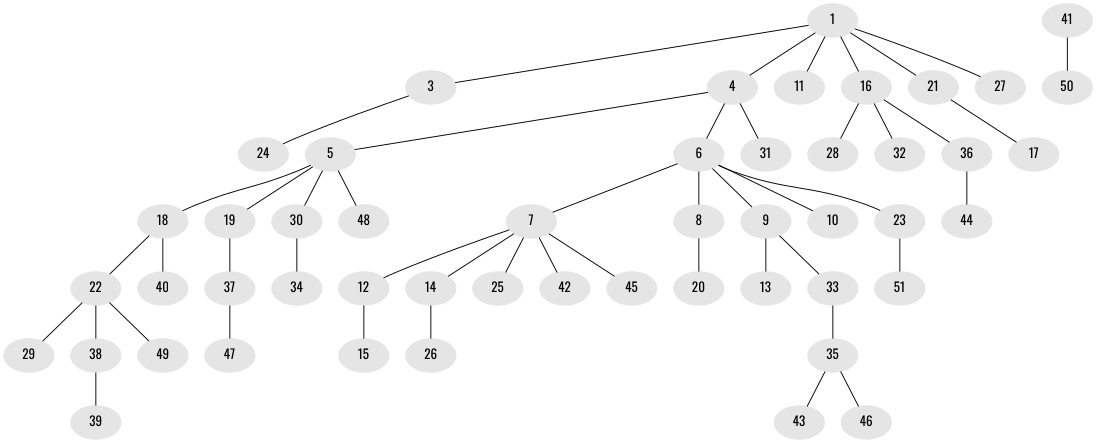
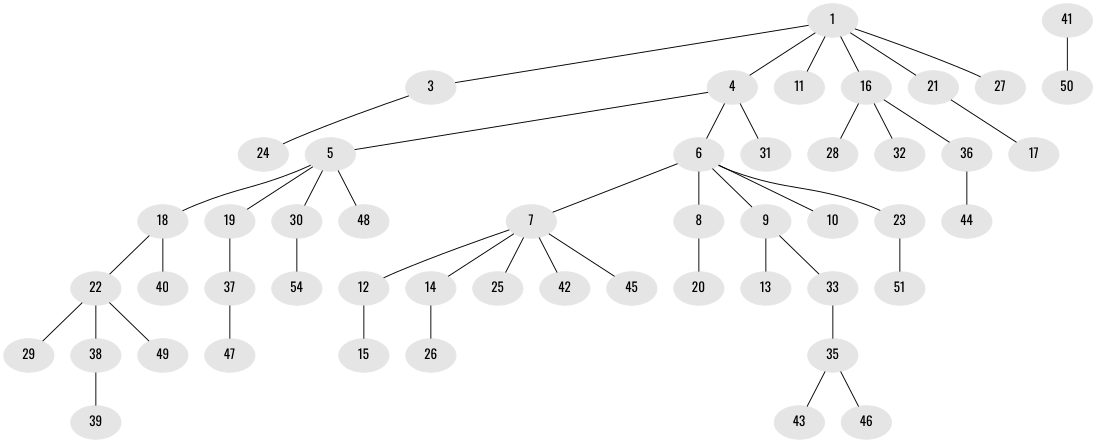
(297, 288) -> (297, 288)
